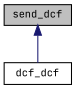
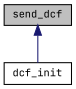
(38, 74) -> (38, 74)
